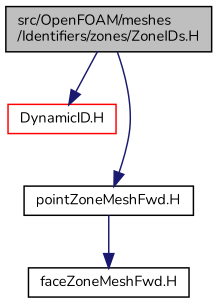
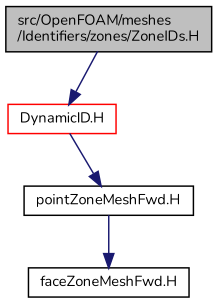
(130, 112) -> (82, 154)
